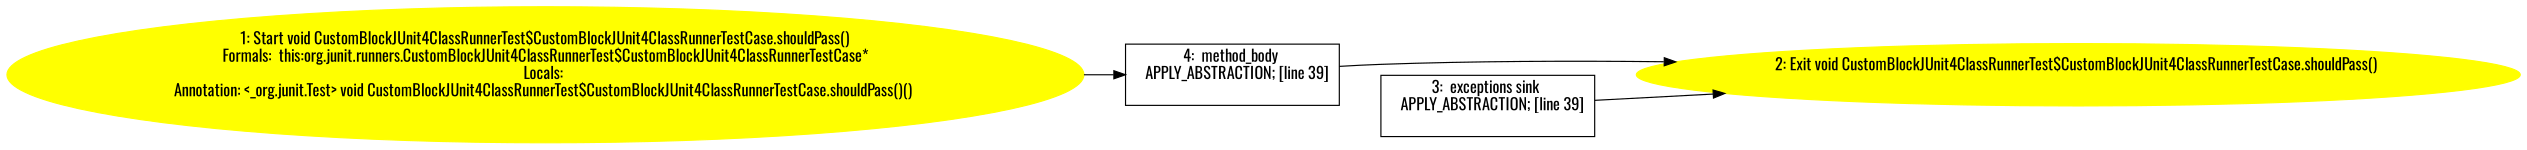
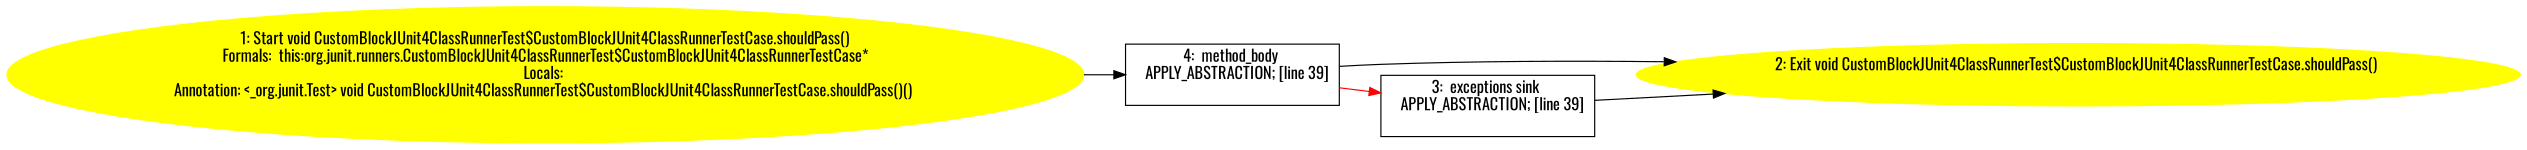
none -> (1354, 90)
